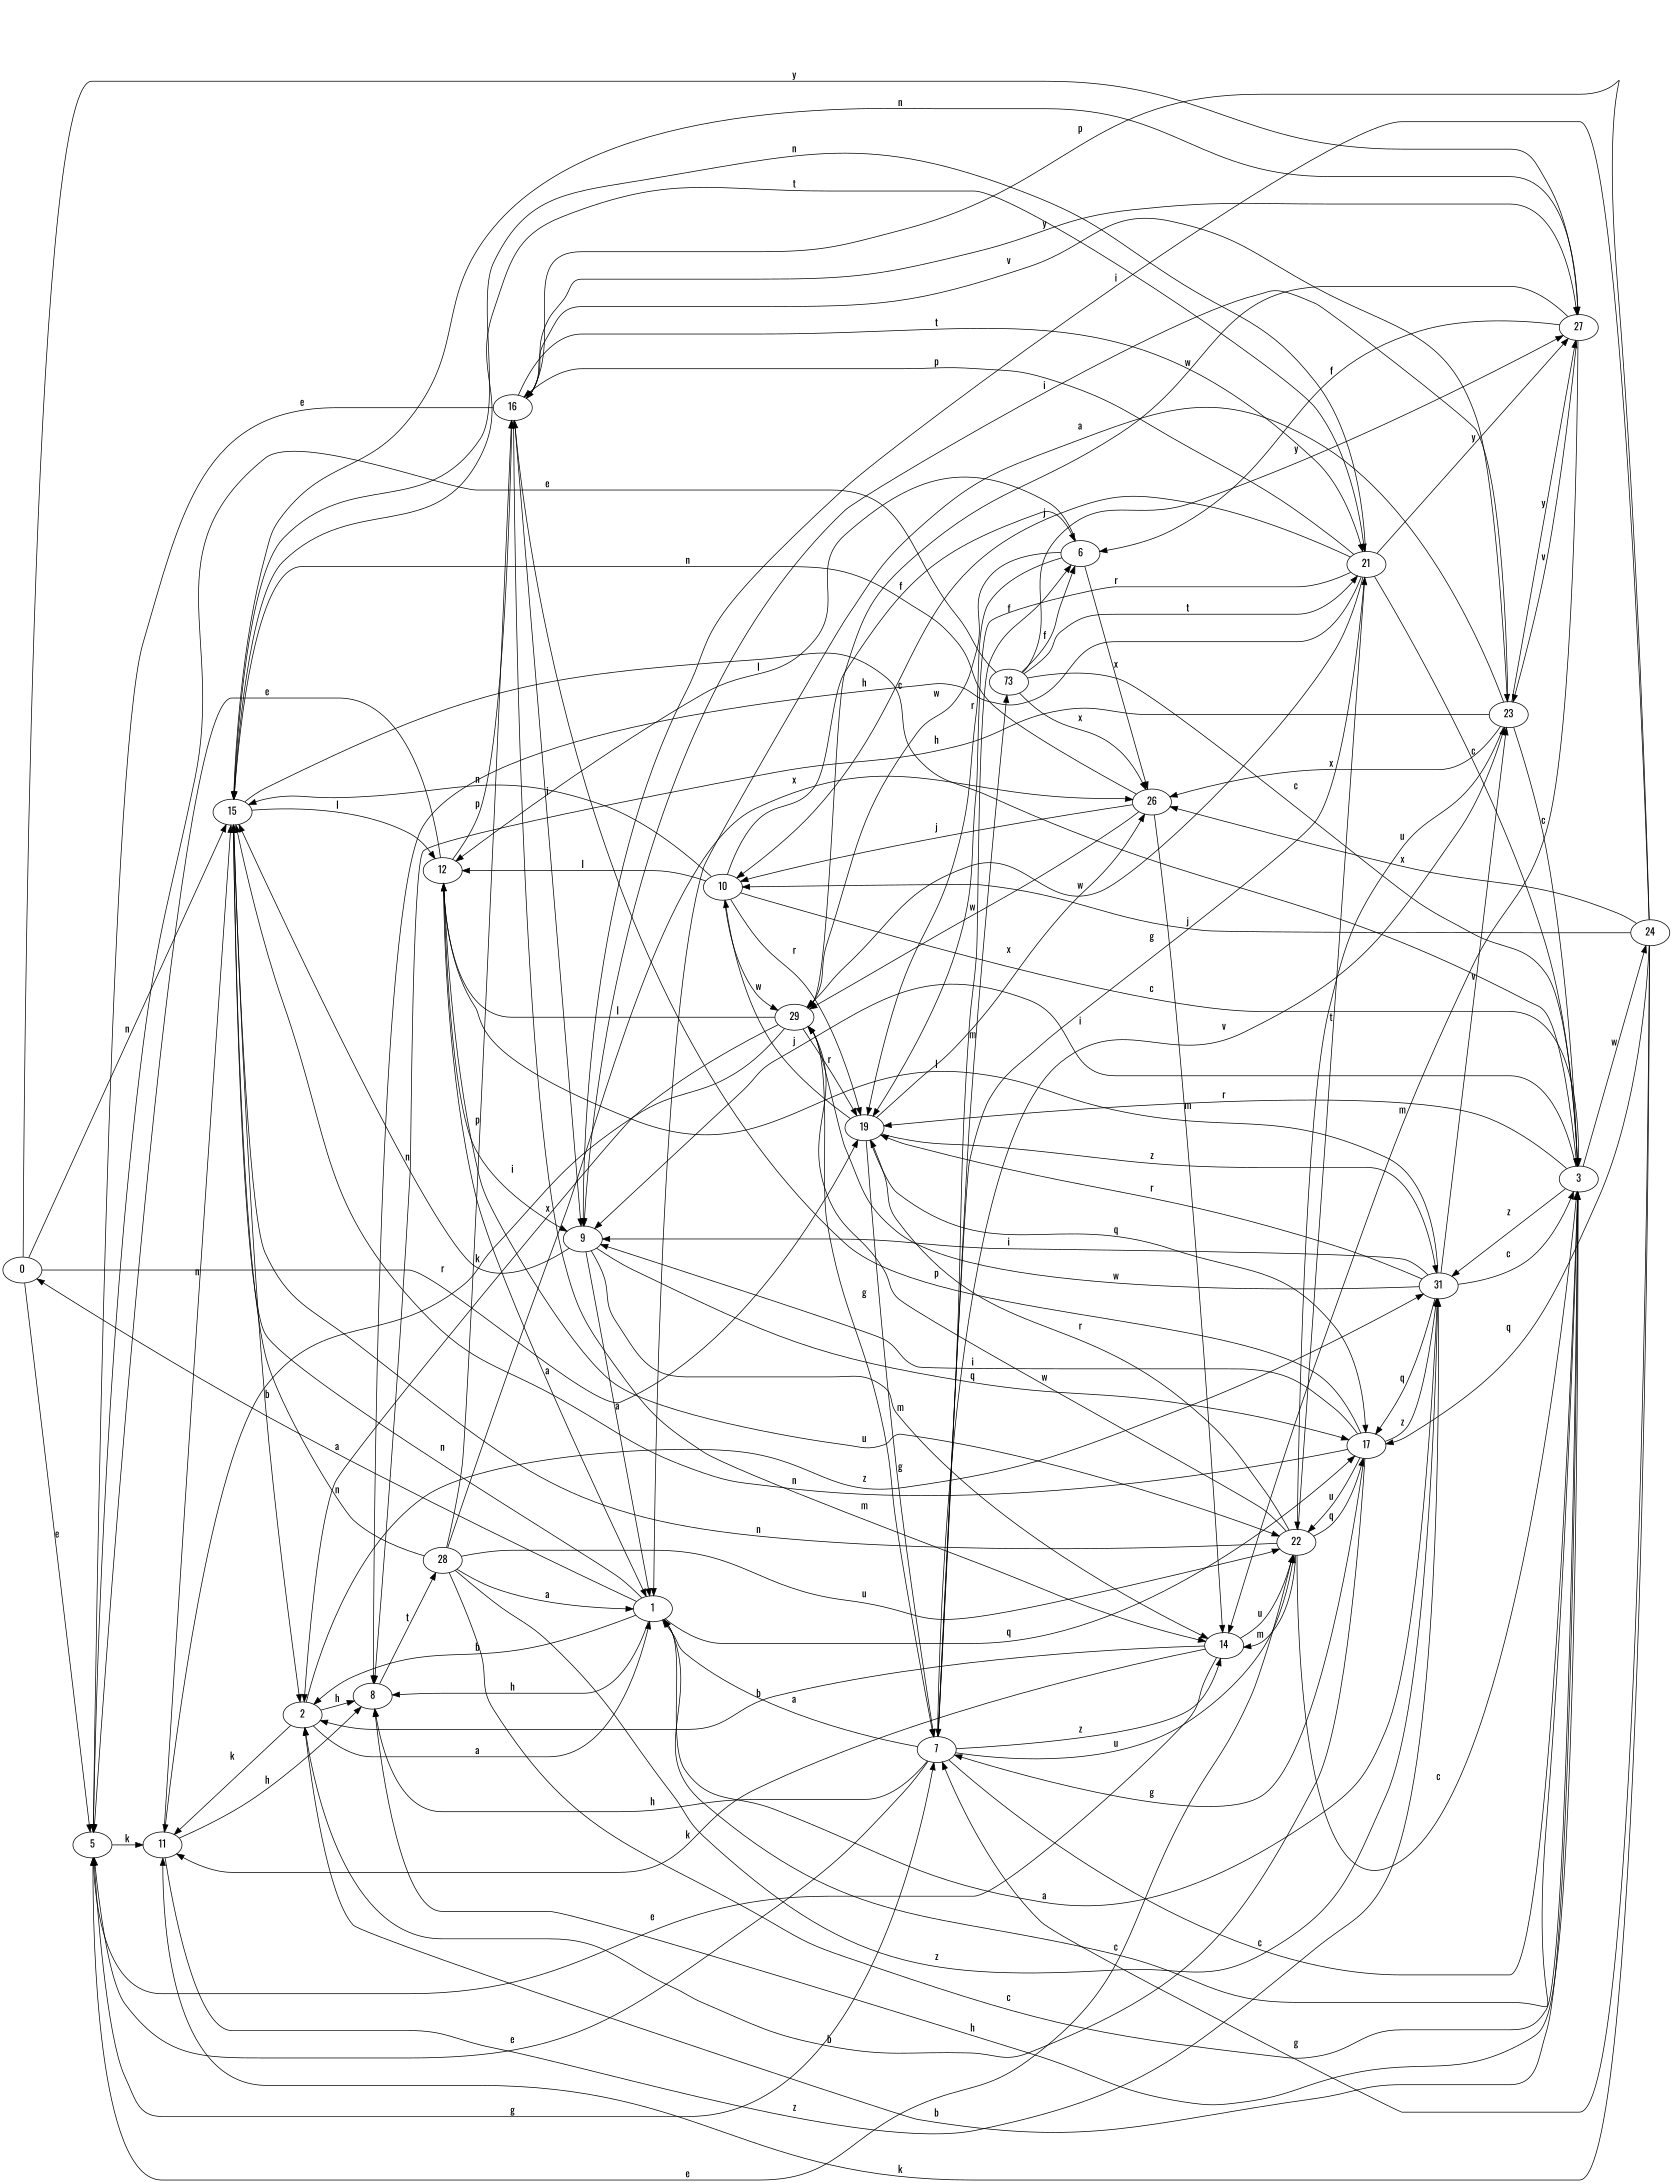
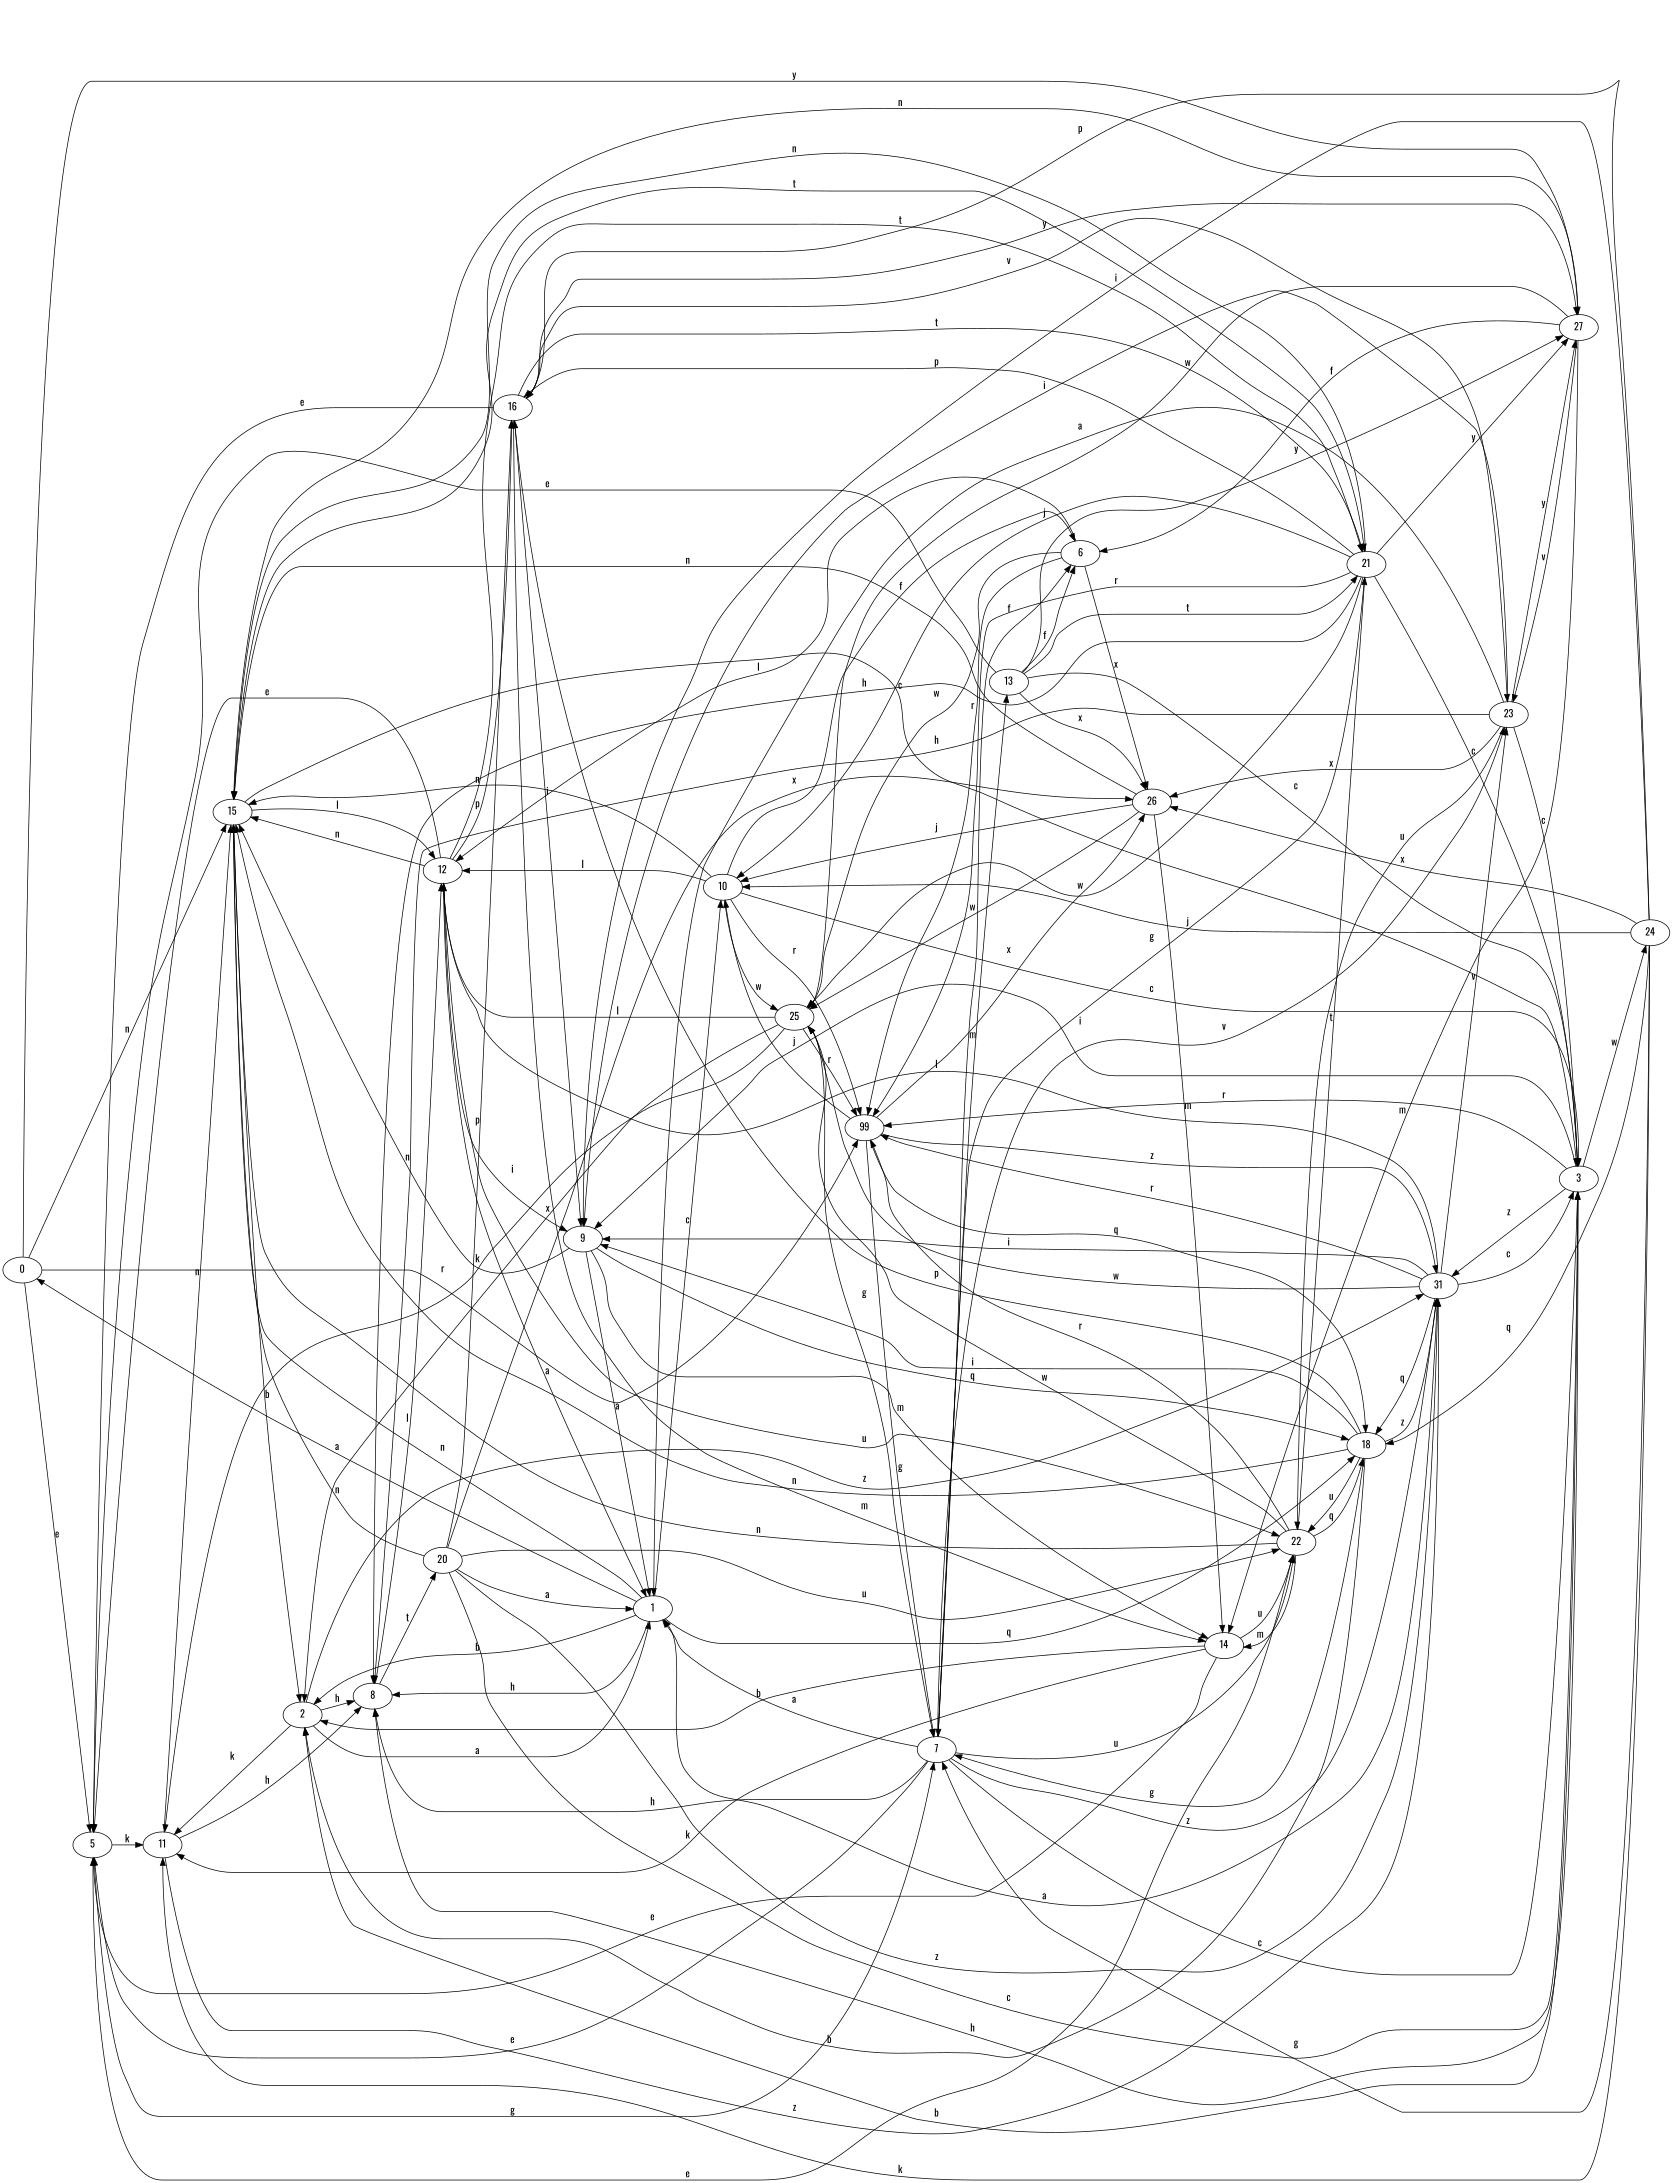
none -> (698, 224)
(1009, 682) -> (1009, 682)
none -> (341, 842)
(794, 1017) -> (794, 1017)
(864, 1128) -> (864, 1128)
none -> (420, 1288)
(1366, 1446) -> (1366, 1446)
(443, 1560) -> (443, 1560)
(1481, 1721) -> none
(1101, 1735) -> (1342, 1738)
(1411, 2002) -> (688, 1252)
